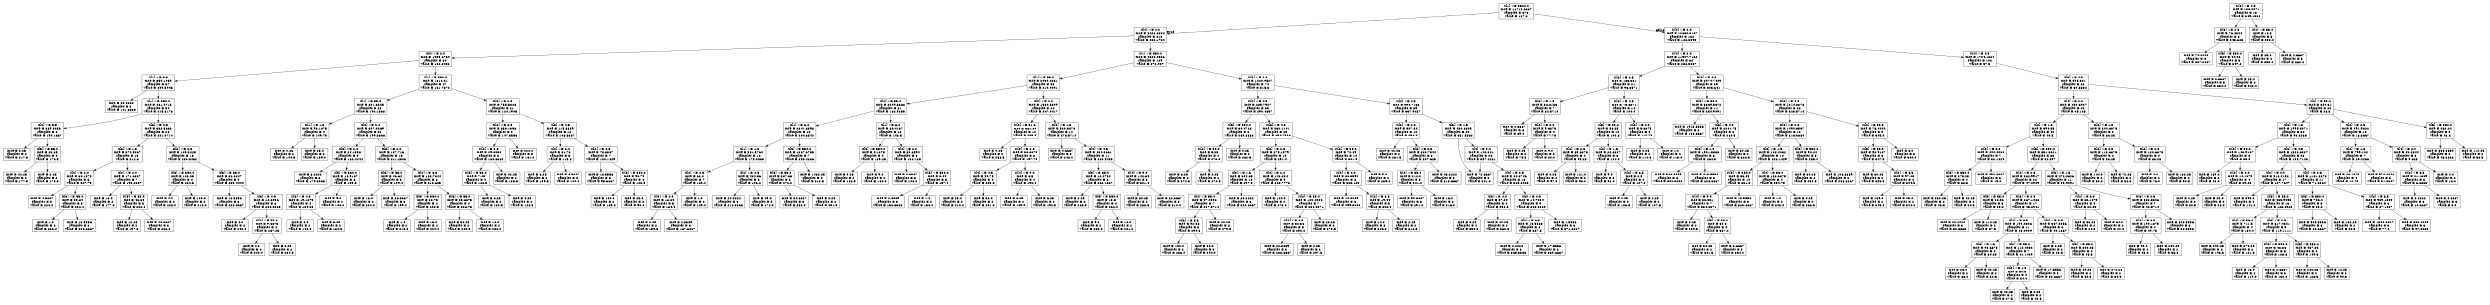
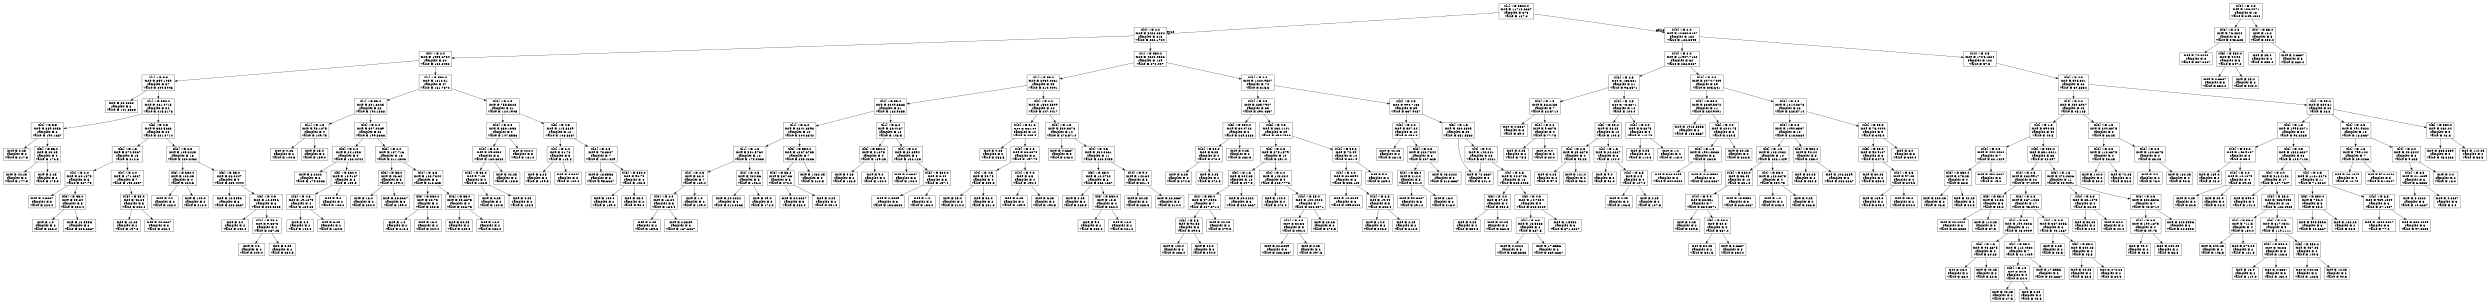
(103, 202) -> none
